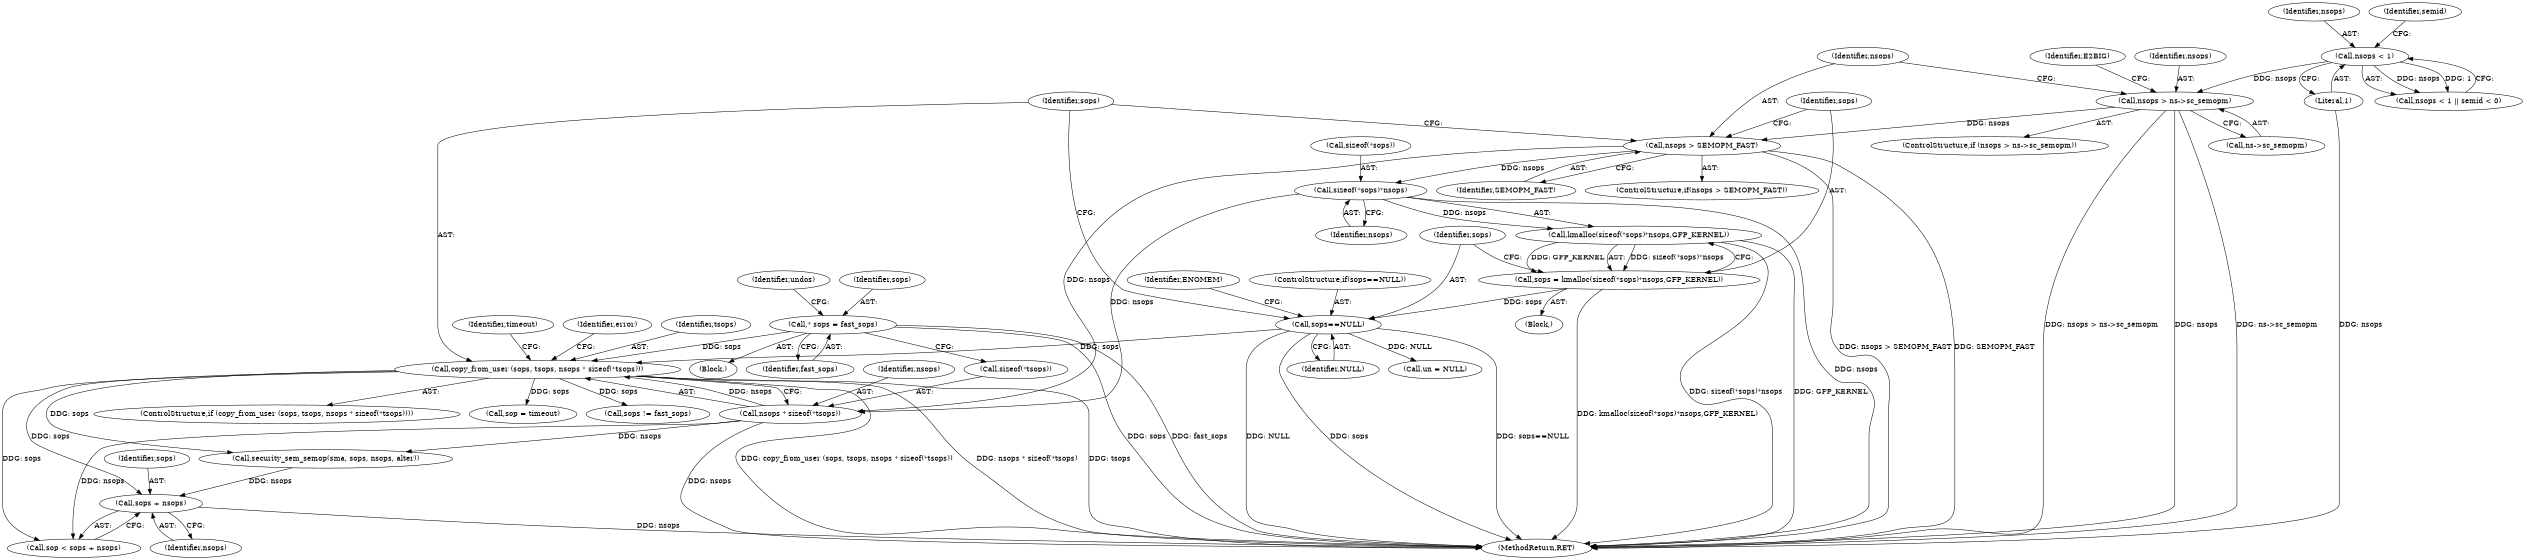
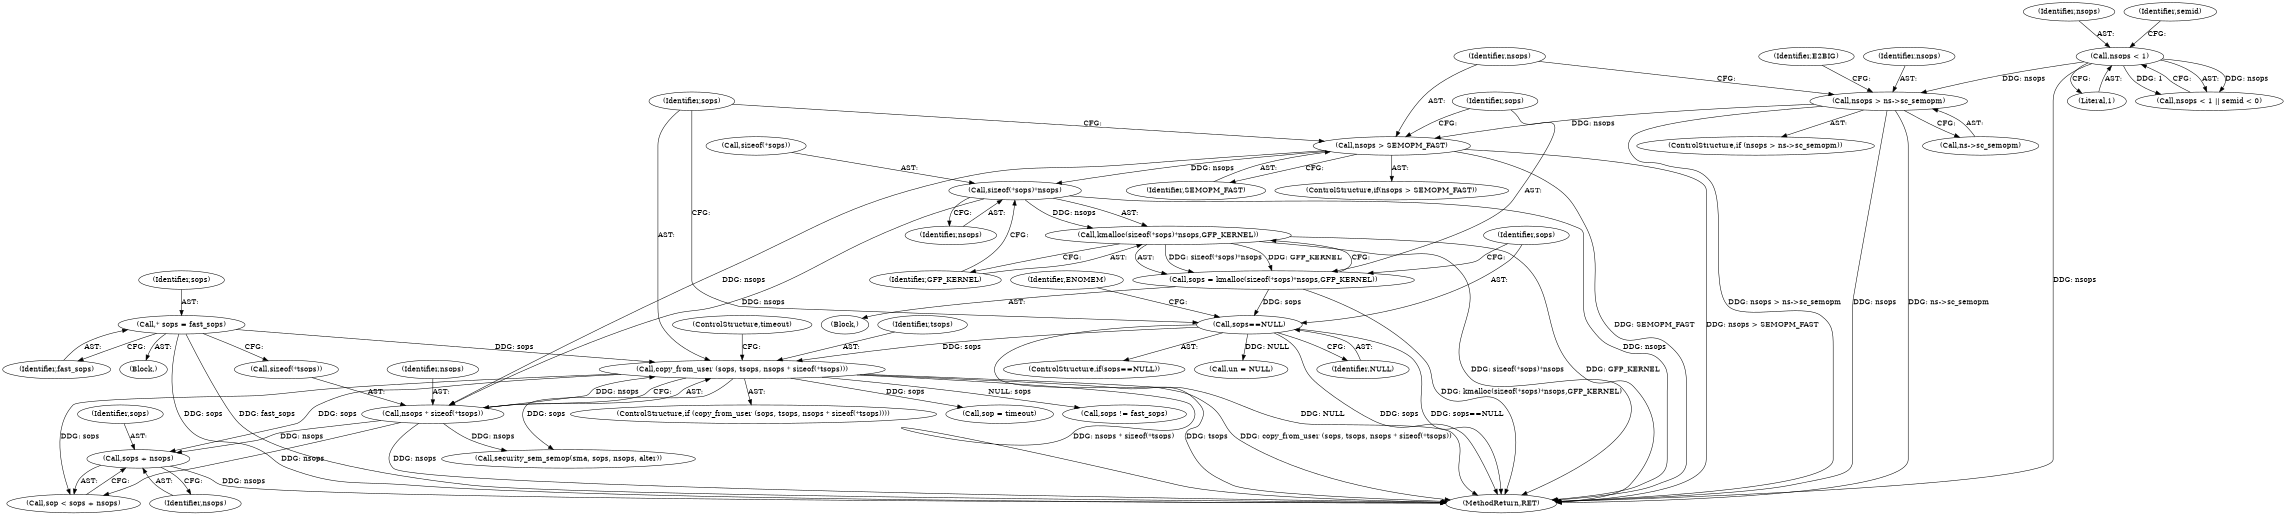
(784, 280) -> none
none -> (935, 280)
(1335, 300) -> (1176, 346)
(503, 325) -> (742, 325)
(607, 325) -> none
(619, 392) -> (1010, 392)
(238, 481) -> (281, 433)
(2167, 533) -> (2015, 472)
